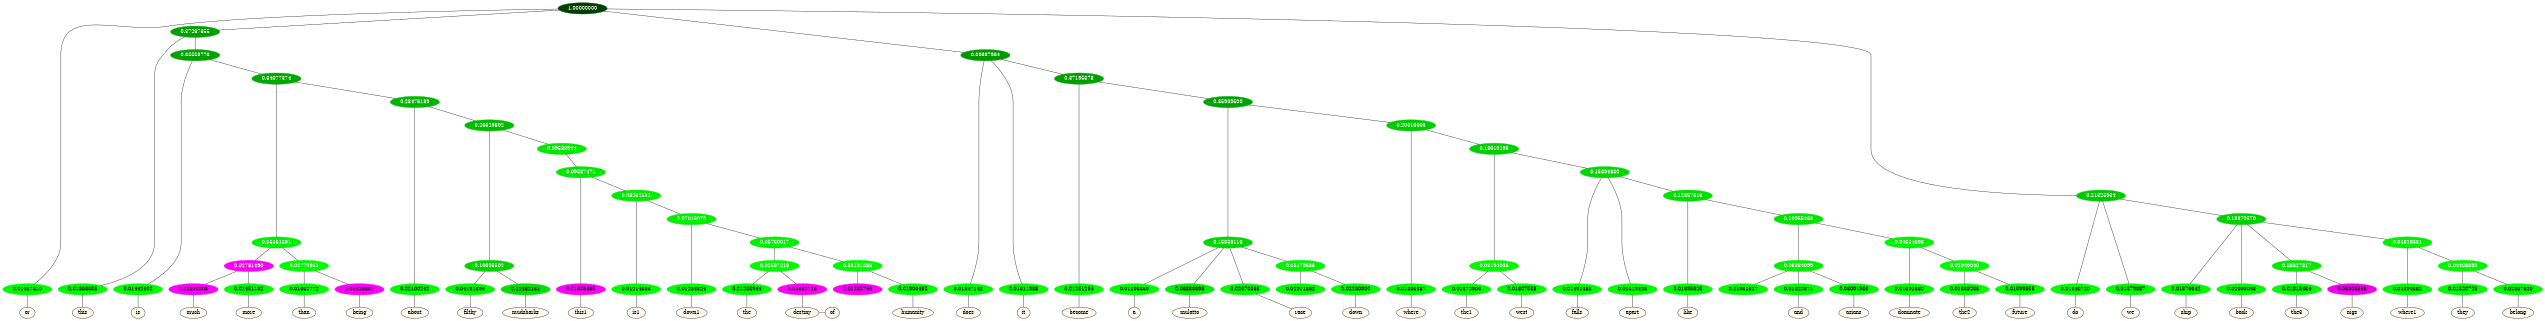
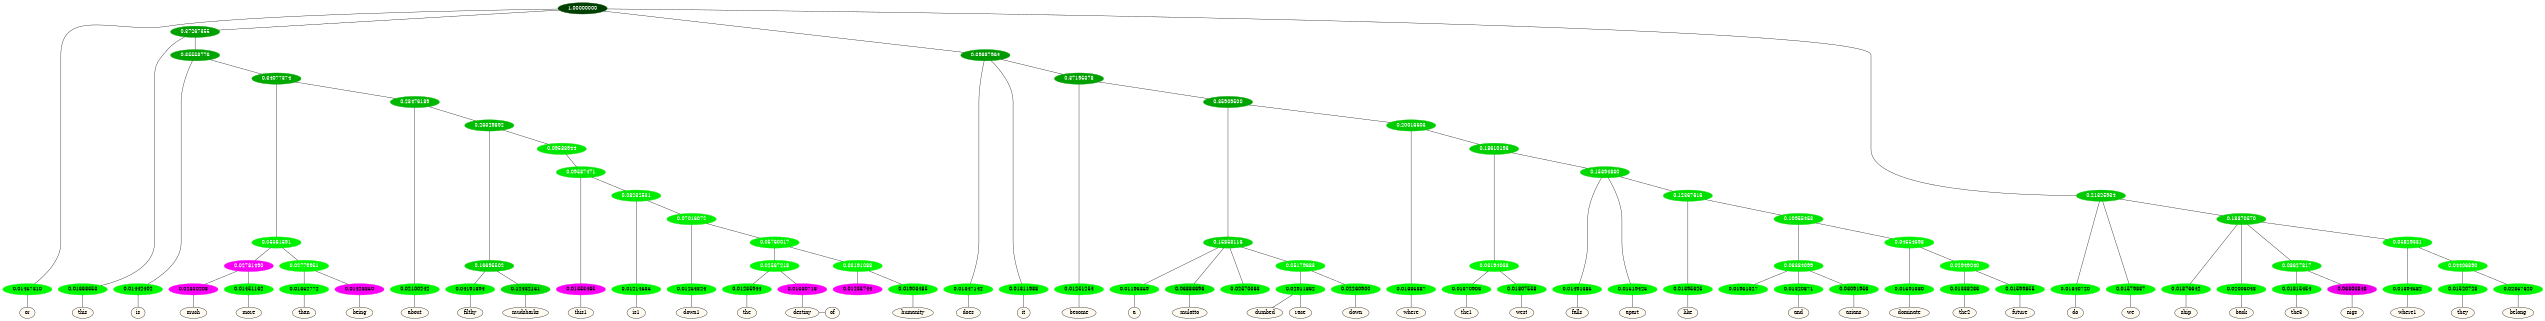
(1274, 302) -> (1300, 301)
none -> (1265, 313)
